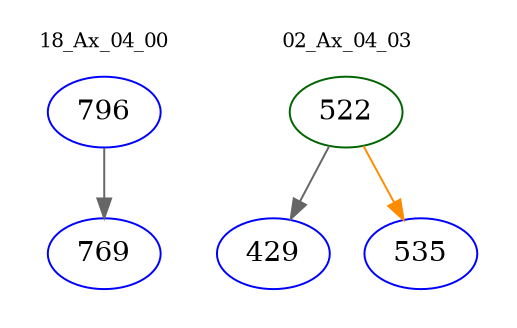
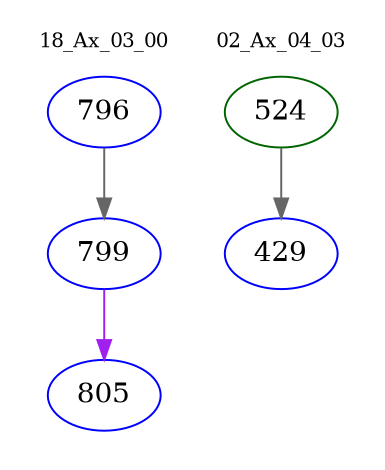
(104, 42) -> (104, 42)
(346, 112) -> (281, 112)
(104, 254) -> (104, 254)
(421, 254) -> none
none -> (104, 395)
